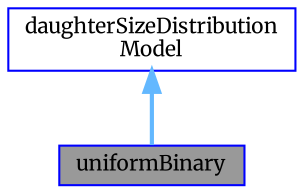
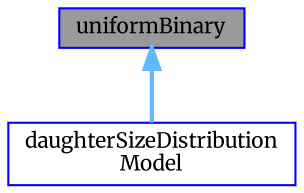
(152, 119) -> (152, 96)
